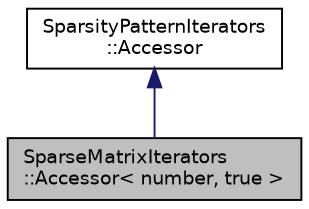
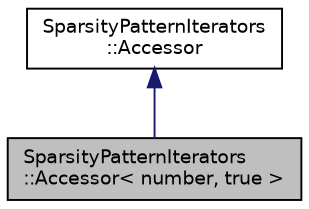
(155, 169) -> (155, 169)
